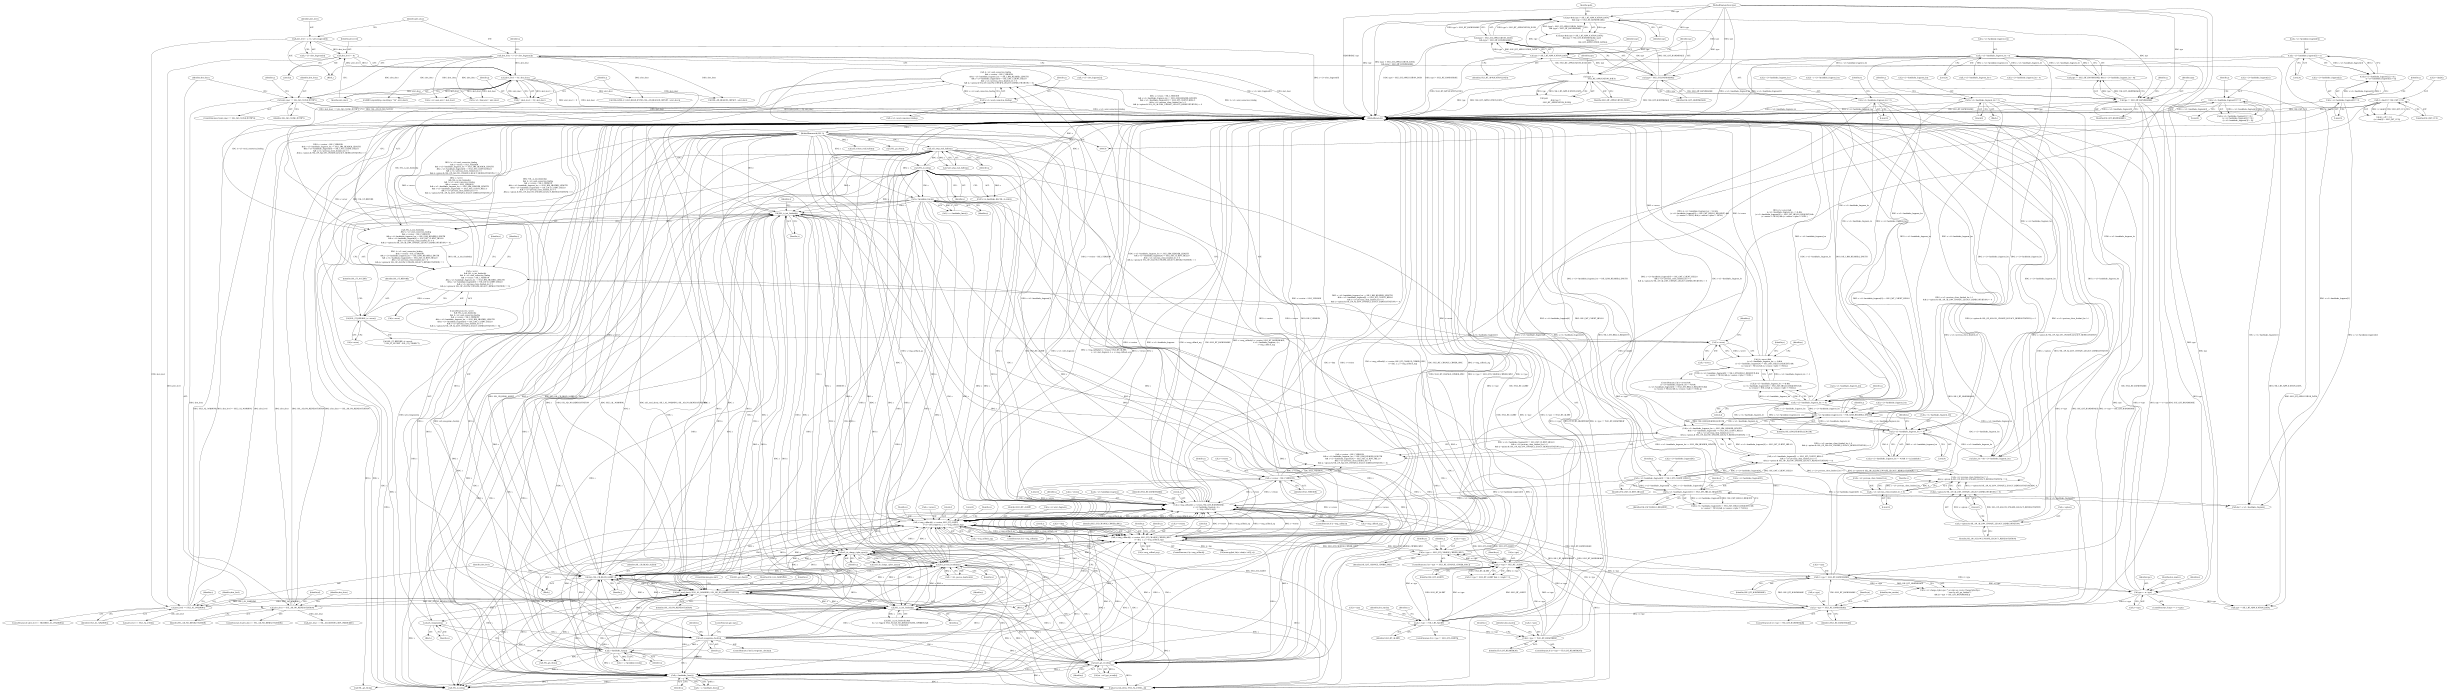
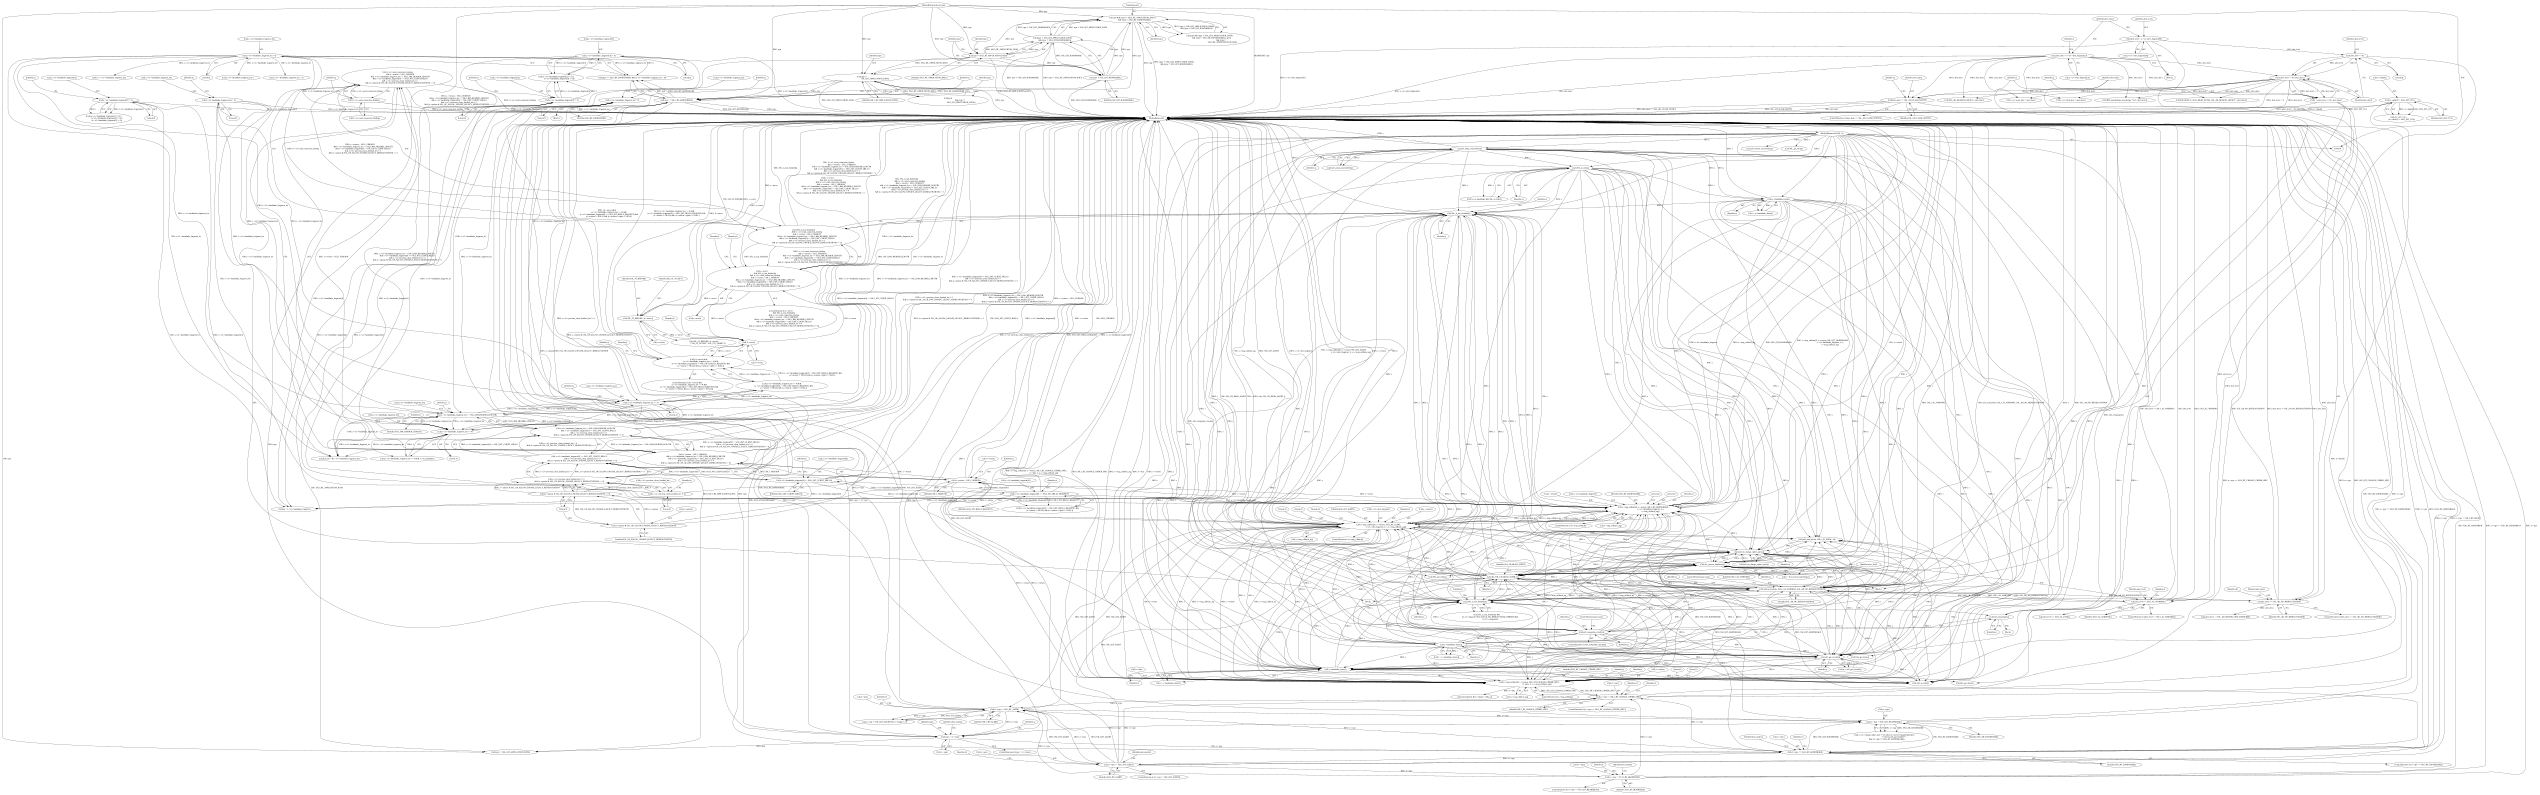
(841, 386) -> (1930, 386)
(1198, 611) -> (1784, 546)
(177, 614) -> (2121, 608)
(38, 623) -> (2152, 617)
